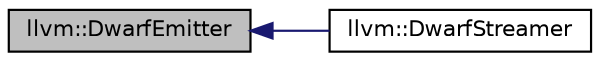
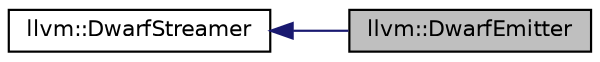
(301, 31) -> (321, 31)
